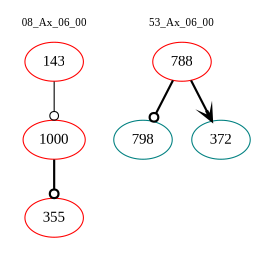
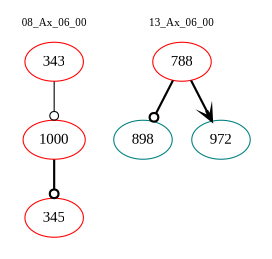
(182, 23) -> (182, 23)
(54, 62) -> (54, 62)
(143, 140) -> (143, 140)
(221, 140) -> (221, 140)
(54, 218) -> (54, 218)
